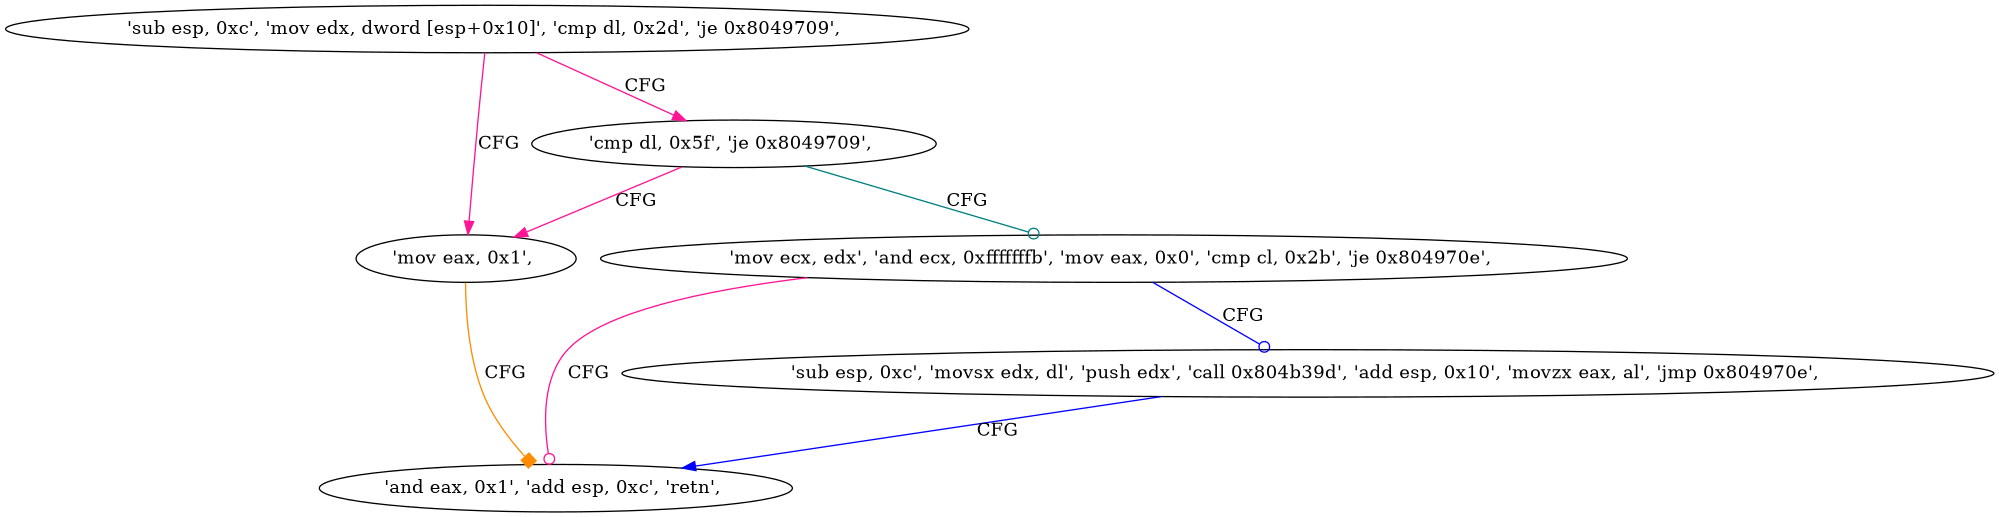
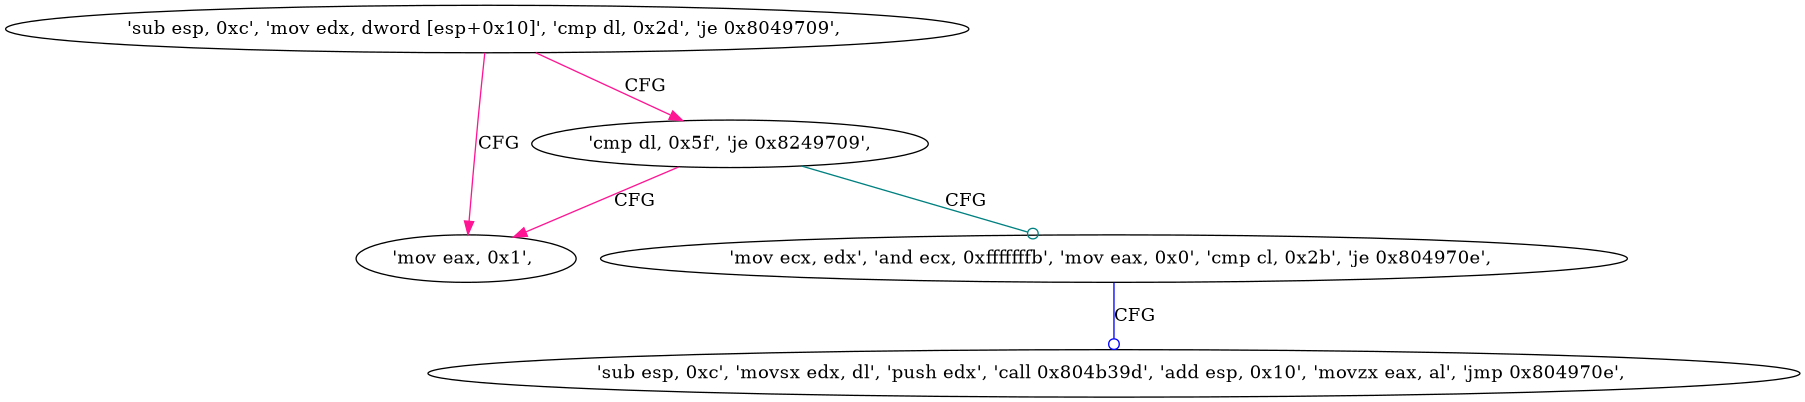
(734, 144) -> (730, 144)
(556, 488) -> none
